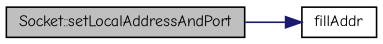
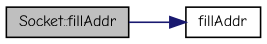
(126, 22) -> (68, 22)
